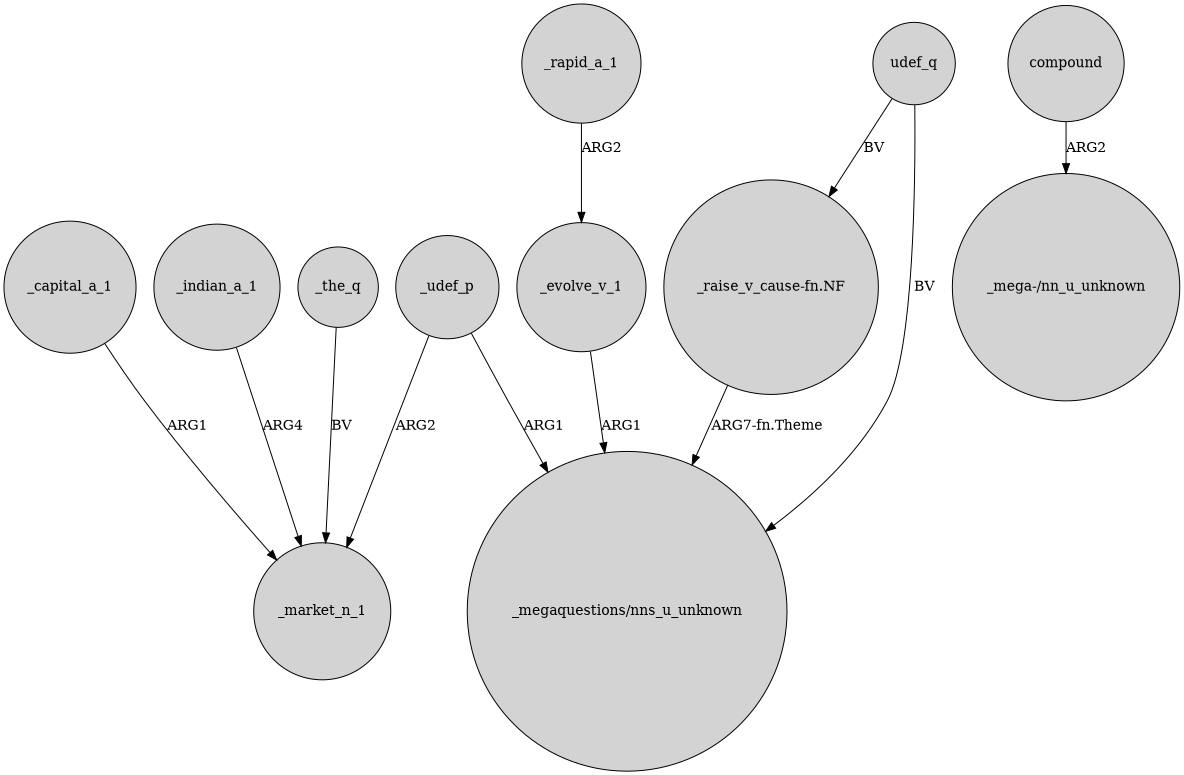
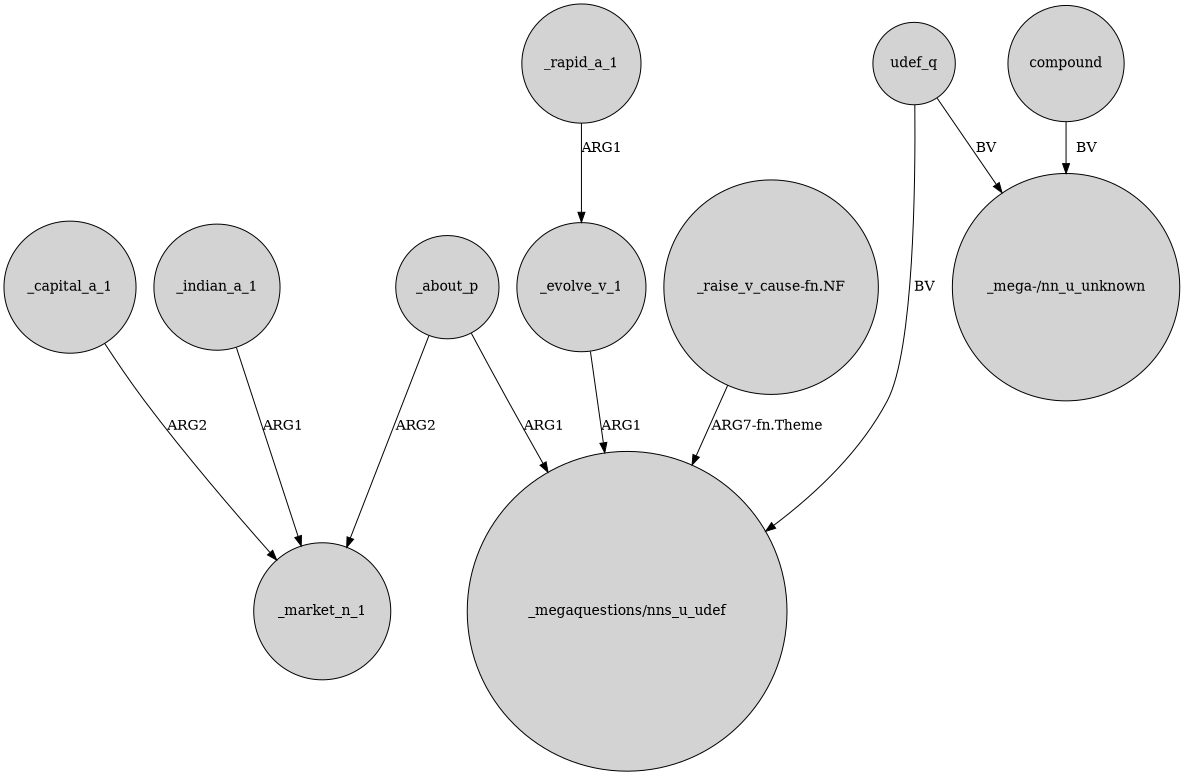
(863, 143) -> (967, 141)
(602, 148) -> (602, 148)
(1086, 148) -> (1086, 148)
(338, 287) -> none
(447, 287) -> (447, 287)
(188, 426) -> (188, 426)
(283, 426) -> (283, 426)
(627, 611) -> (627, 611)
